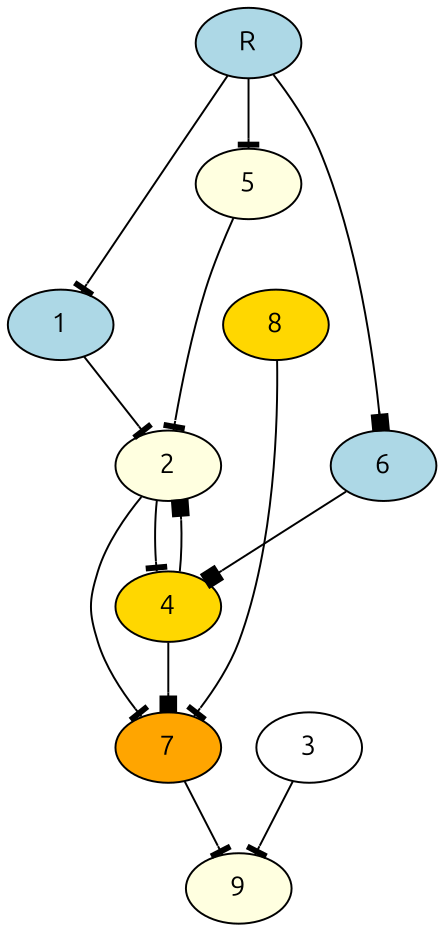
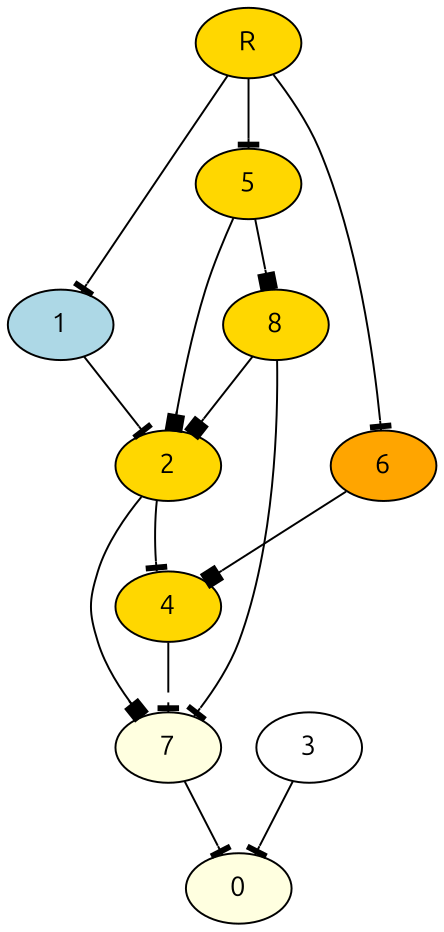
(249, 43) -> (249, 43)
(249, 184) -> (249, 184)
(349, 240) -> (349, 240)
none -> (260, 244)
(198, 317) -> (198, 317)
(168, 466) -> (168, 466)
(384, 466) -> (384, 466)
(181, 546) -> (228, 388)
(91, 602) -> (91, 602)
(168, 668) -> (168, 668)
(168, 748) -> (168, 748)
(239, 888) -> (239, 888)
